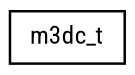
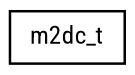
(67, 37) -> (67, 37)
